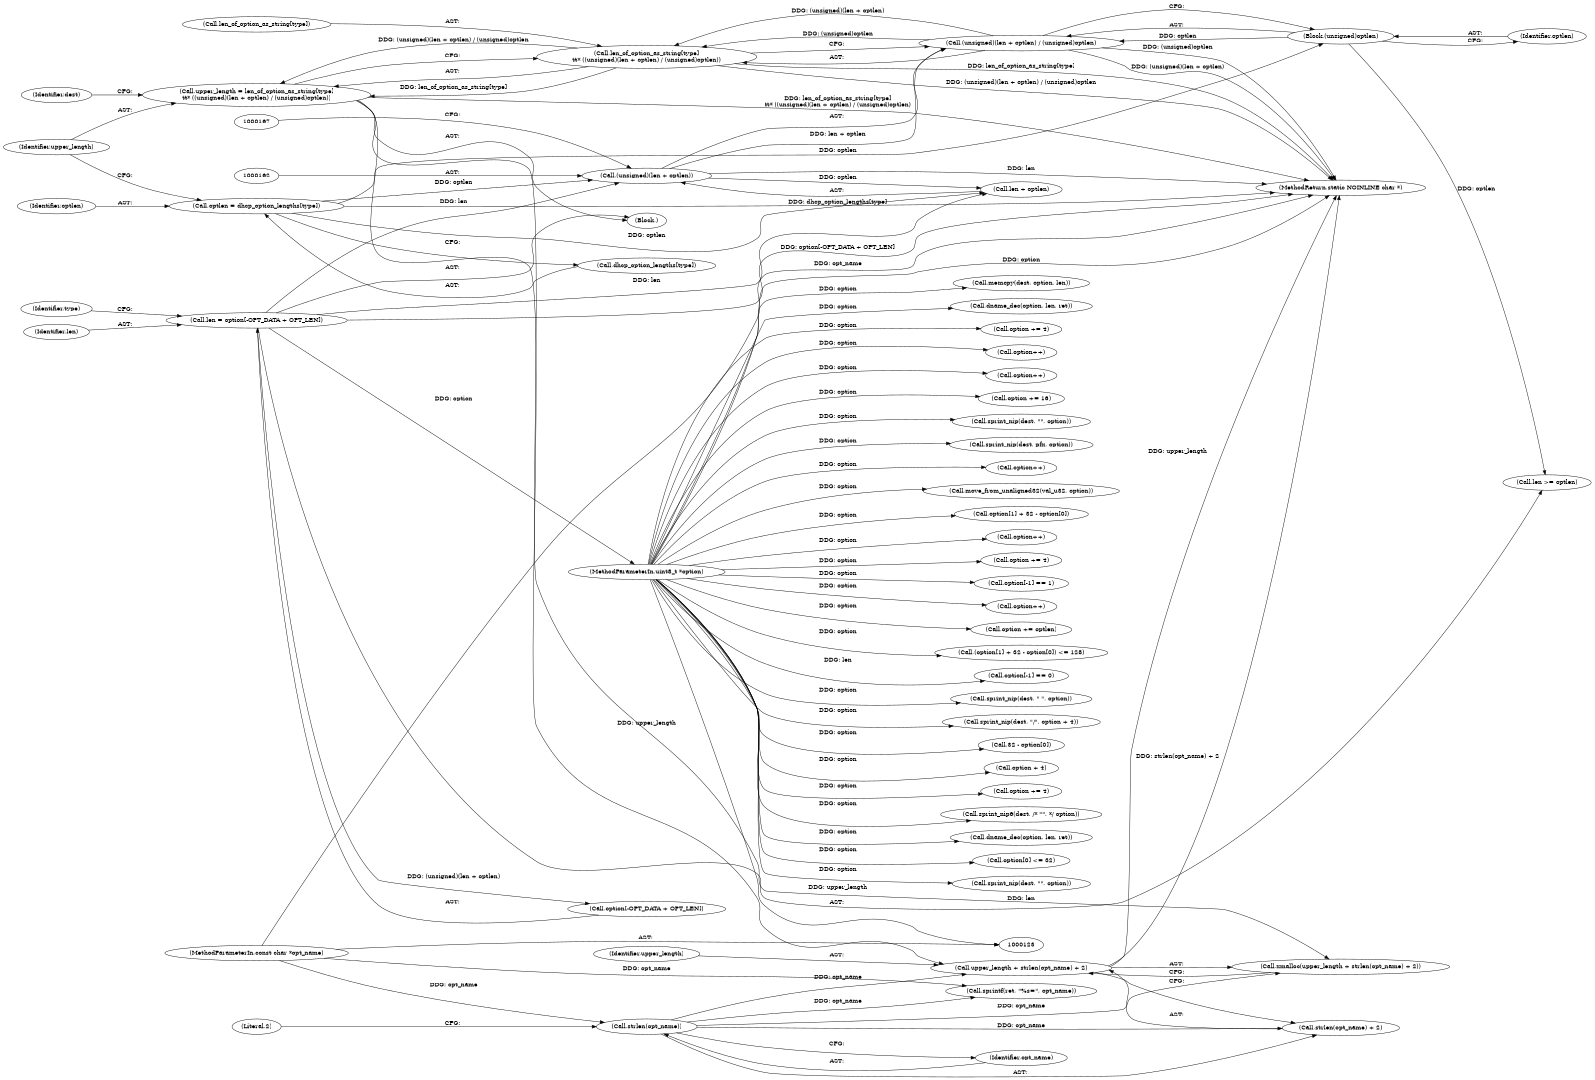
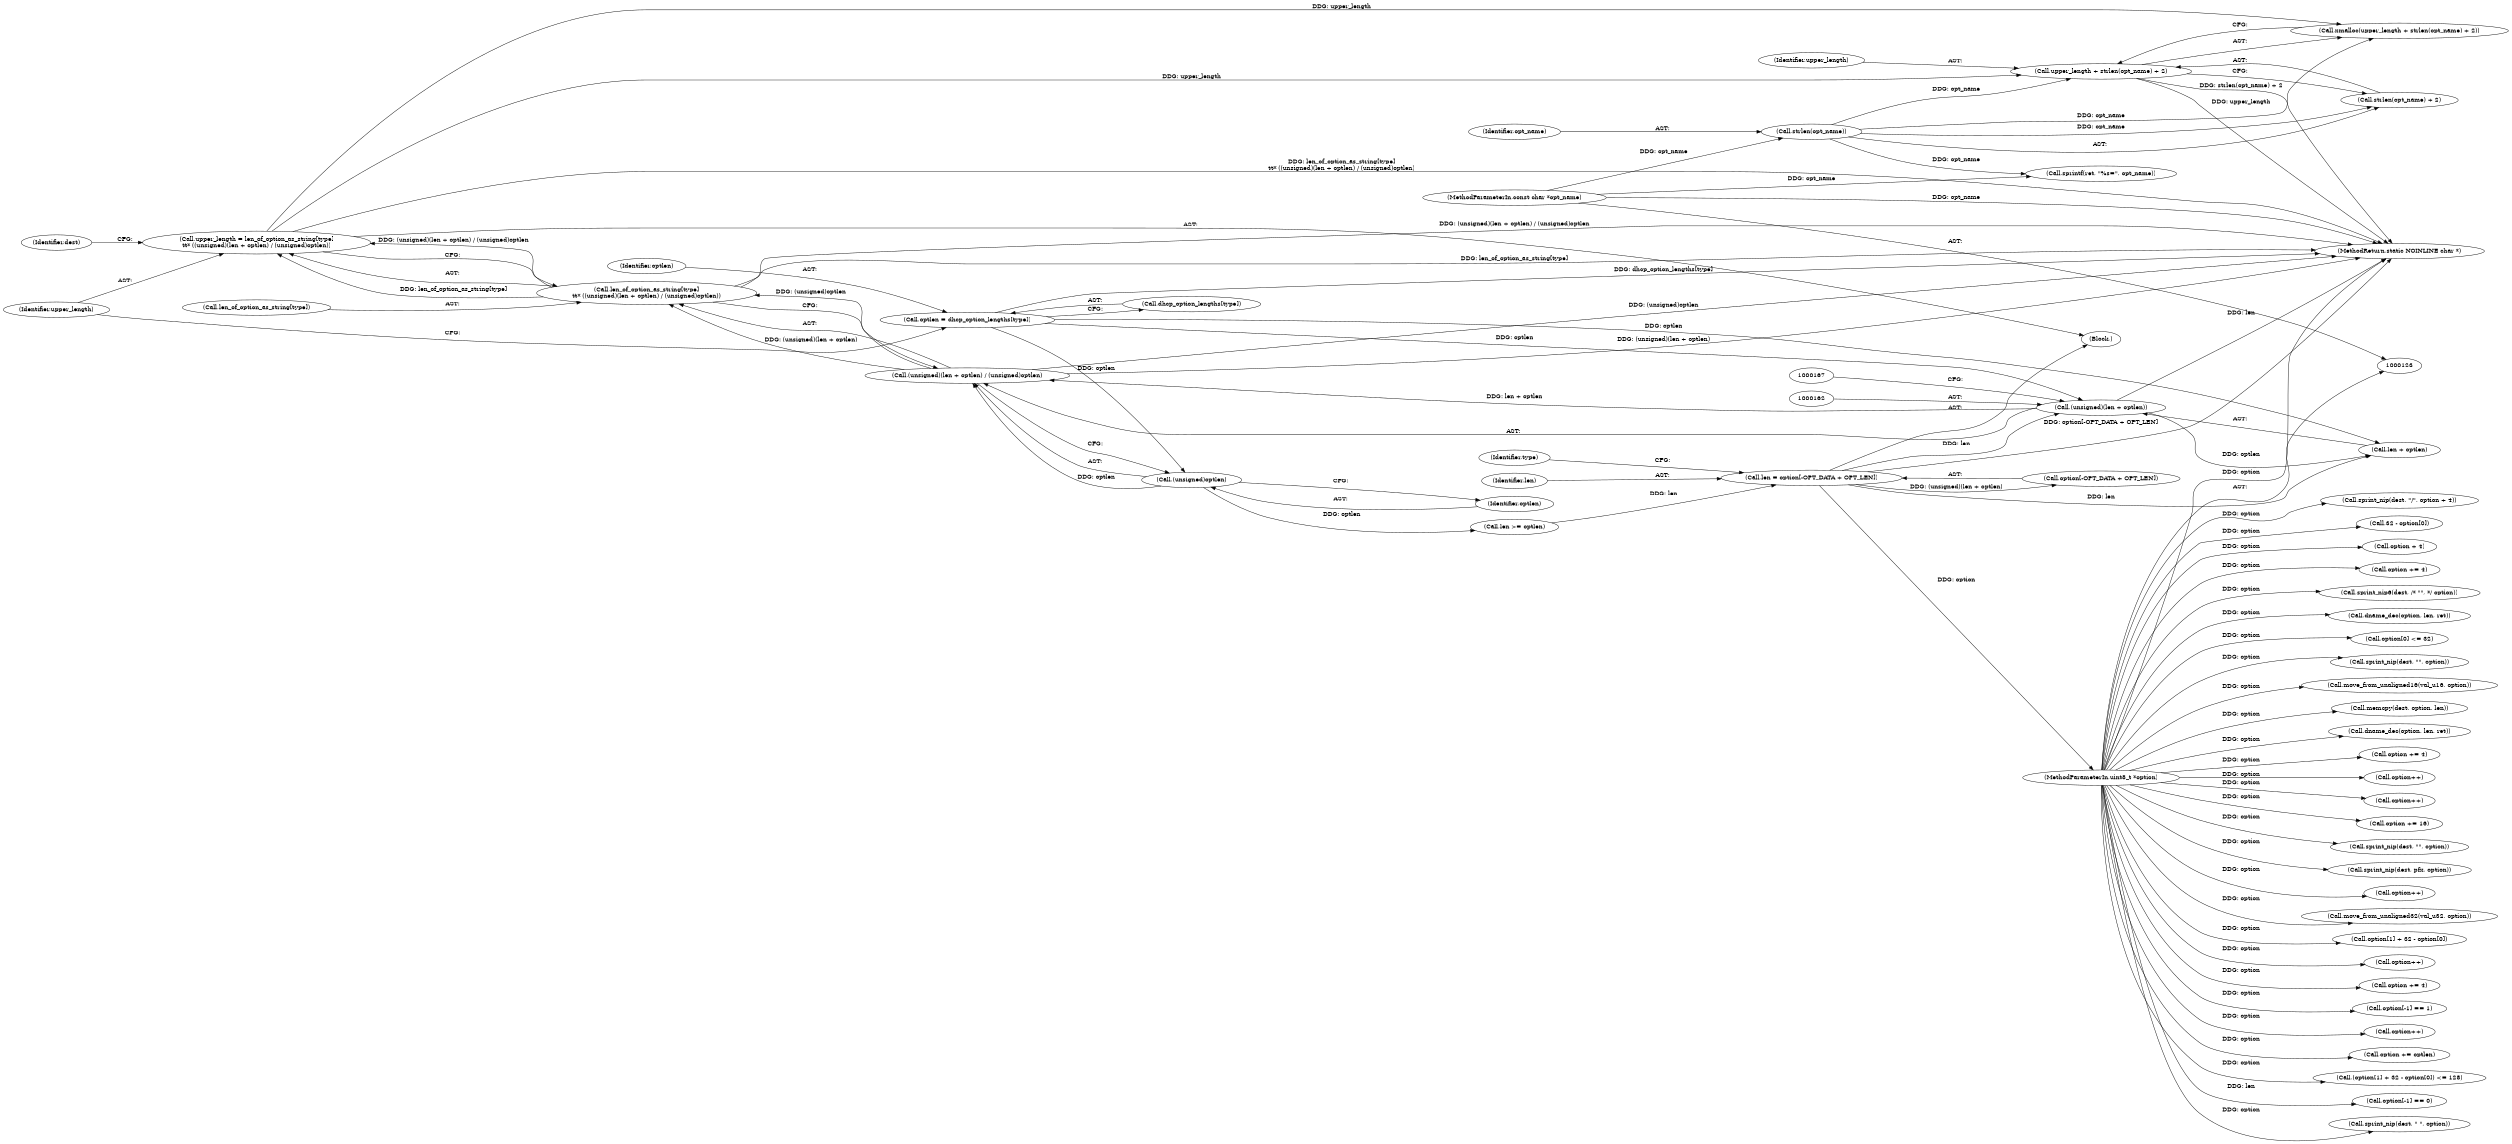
(1341, 36) -> (1192, 480)
none -> (2399, 685)
(806, 905) -> (1662, 506)
(257, 1027) -> none
(823, 1052) -> none
